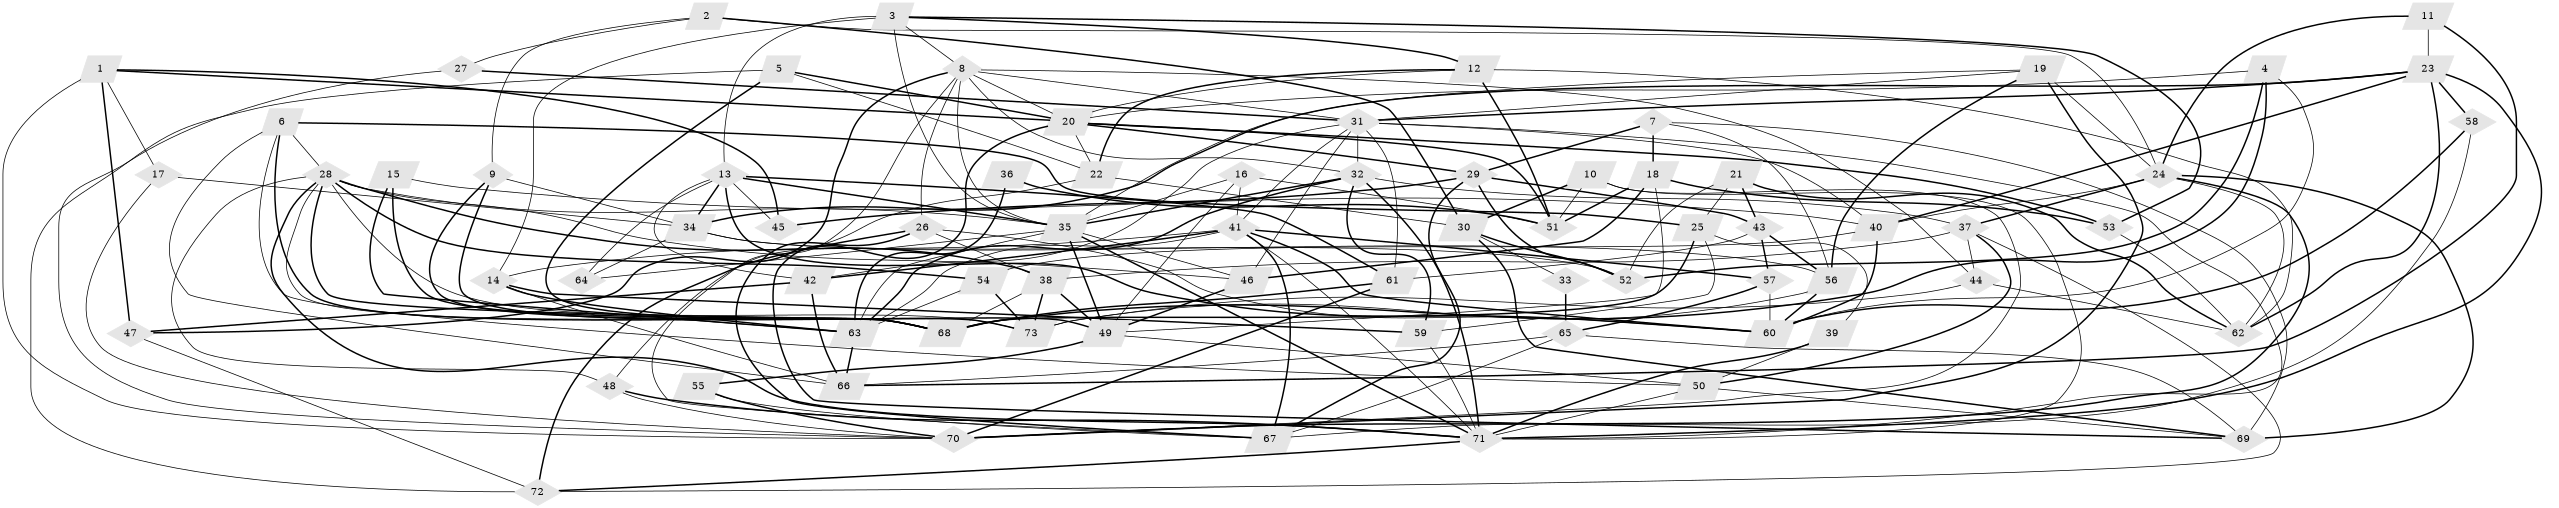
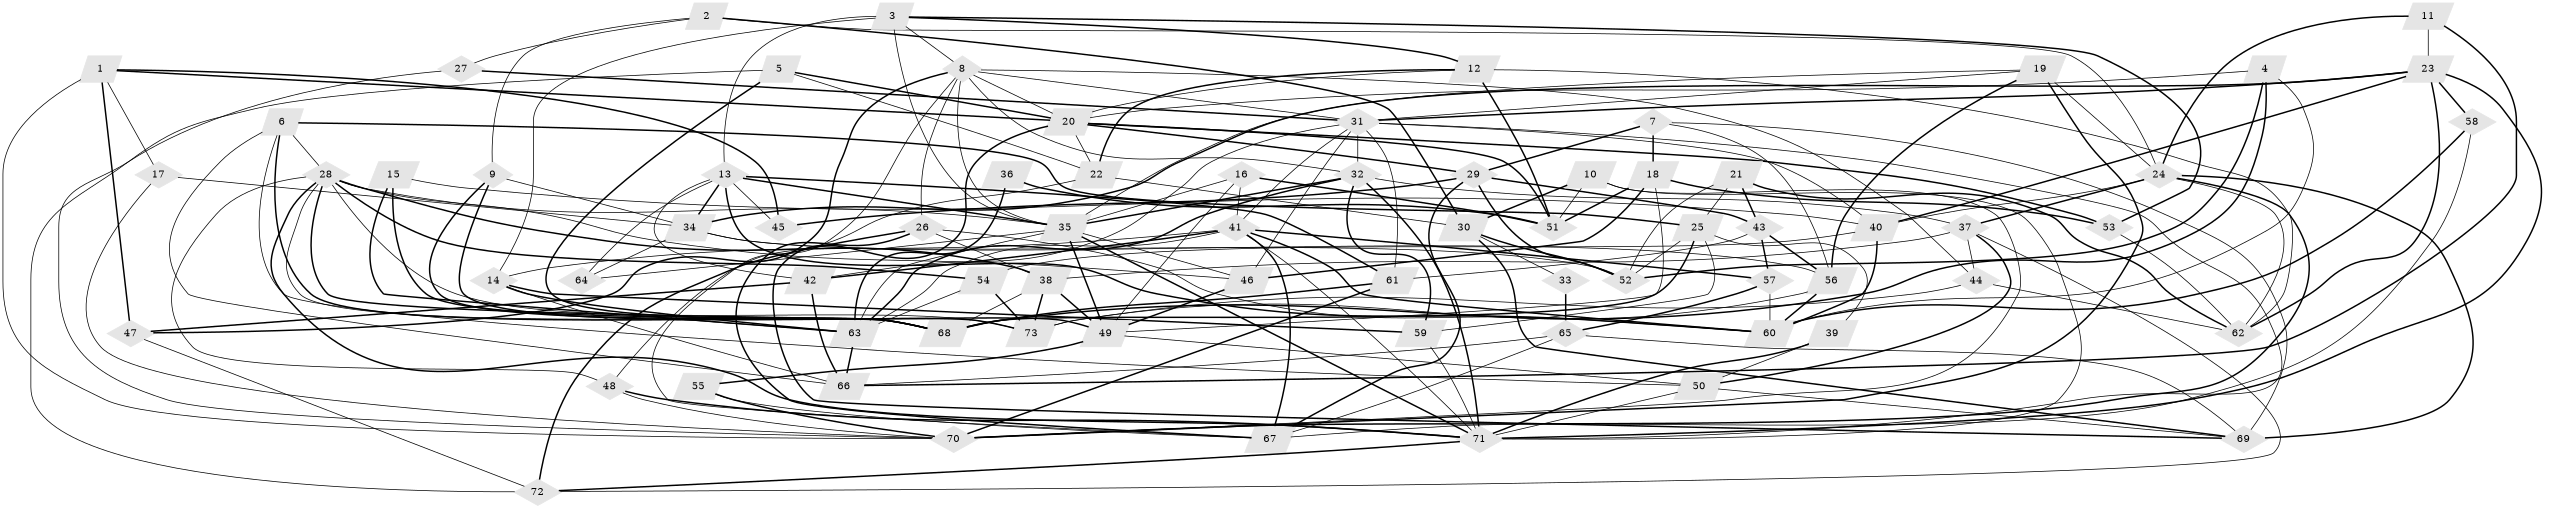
(1329, 188) -> (1329, 188)
none -> (1658, 257)
